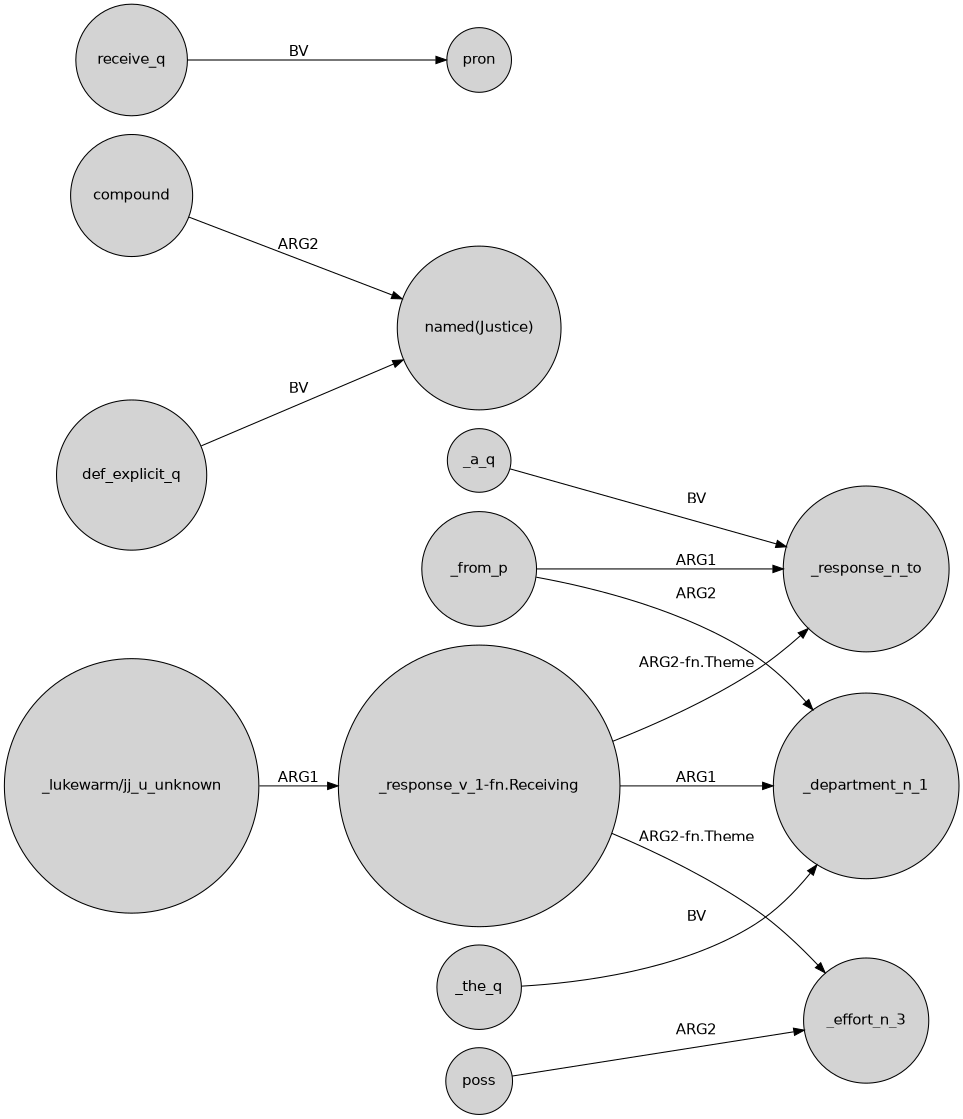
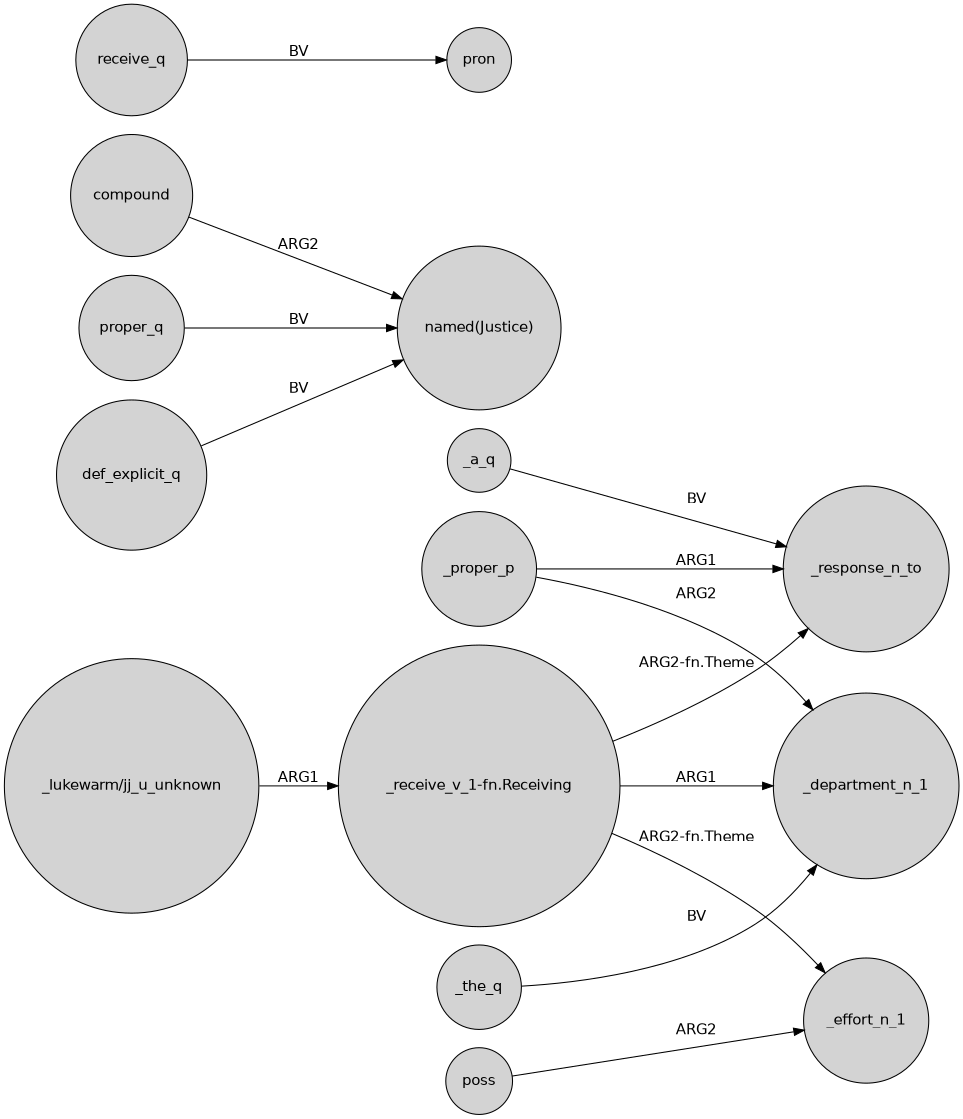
none -> (132, 328)
(479, 569) -> (479, 569)
(479, 786) -> (479, 786)
(866, 1021) -> (866, 1021)
